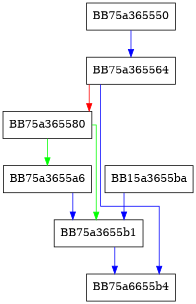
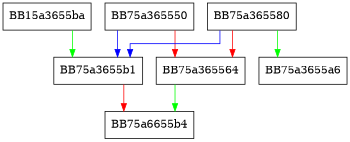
(131, 40) -> (175, 39)
(89, 94) -> (232, 40)
(96, 166) -> (182, 44)
(124, 201) -> (72, 40)
(73, 202) -> (118, 40)
(105, 206) -> (175, 94)
(115, 257) -> (124, 94)
